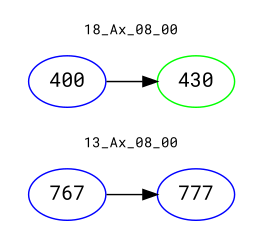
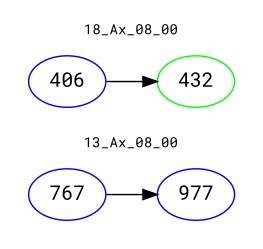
(67, 82) -> (67, 82)
(196, 82) -> (196, 82)
(196, 195) -> (196, 195)
